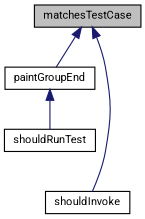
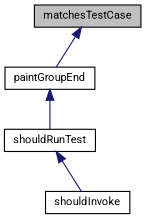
(110, 115) -> (72, 176)
